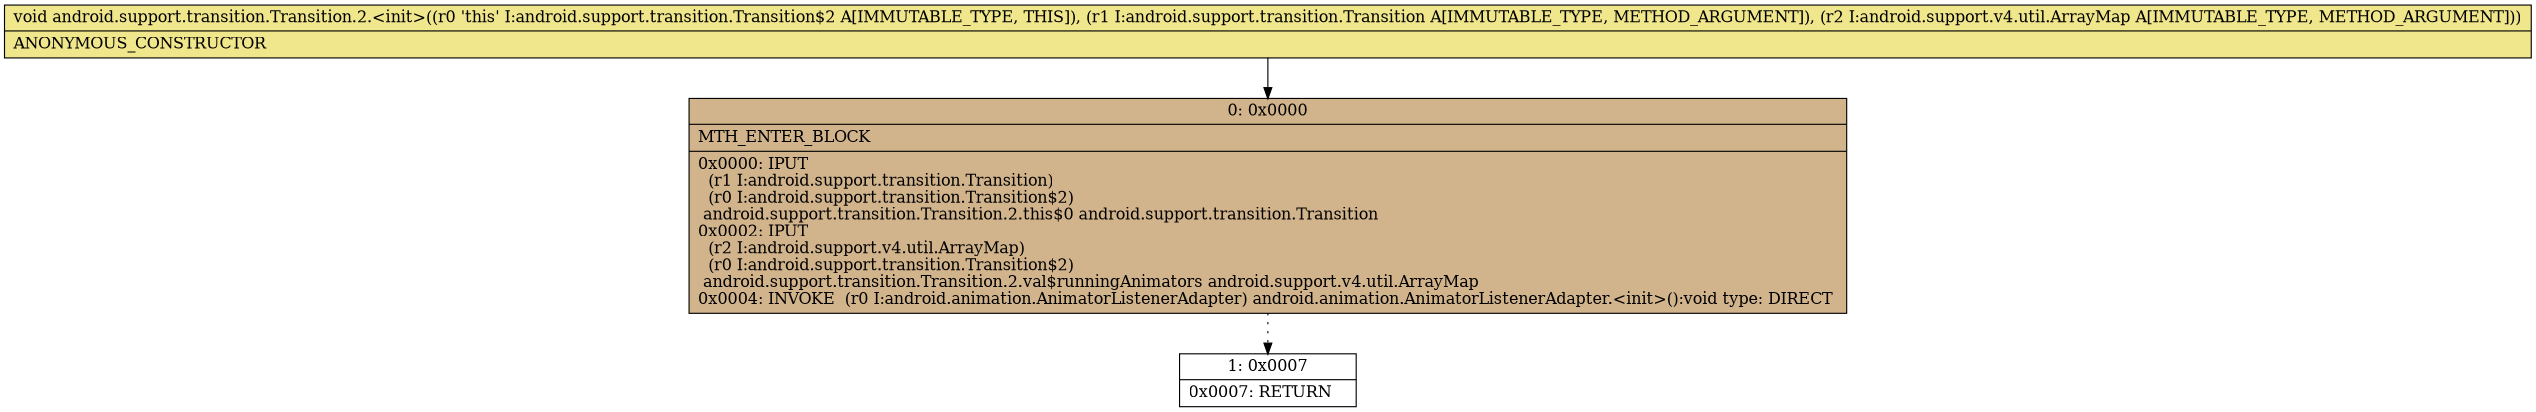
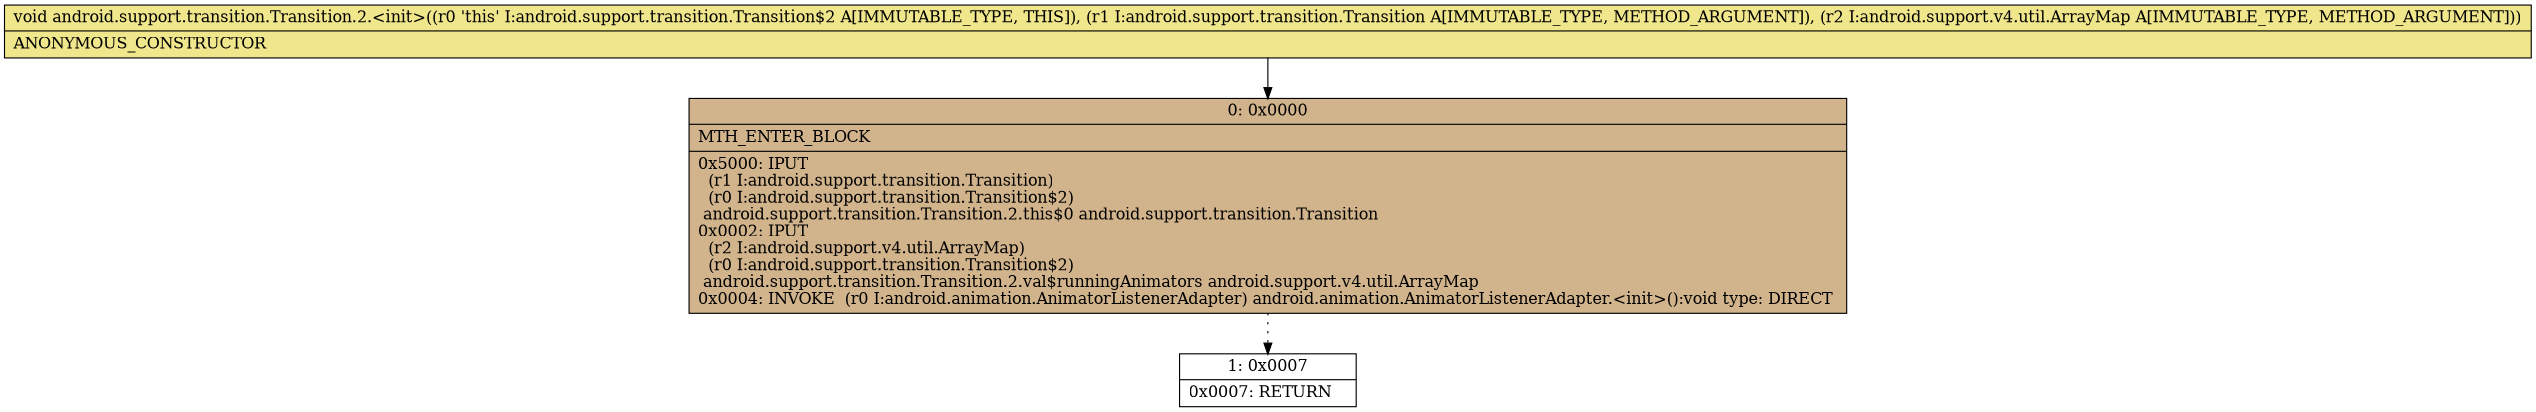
(758, 164) -> (758, 164)
